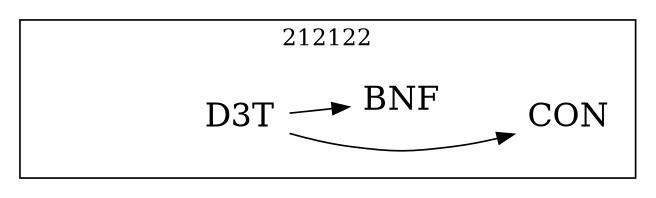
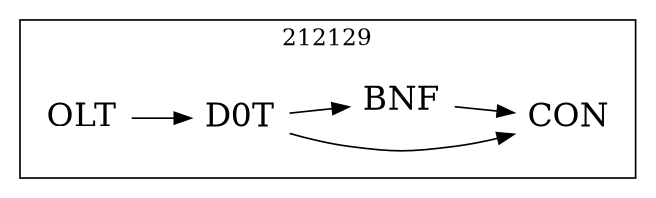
(328, 39) -> (328, 39)
none -> (476, 109)
none -> (82, 118)
(240, 118) -> (240, 118)
